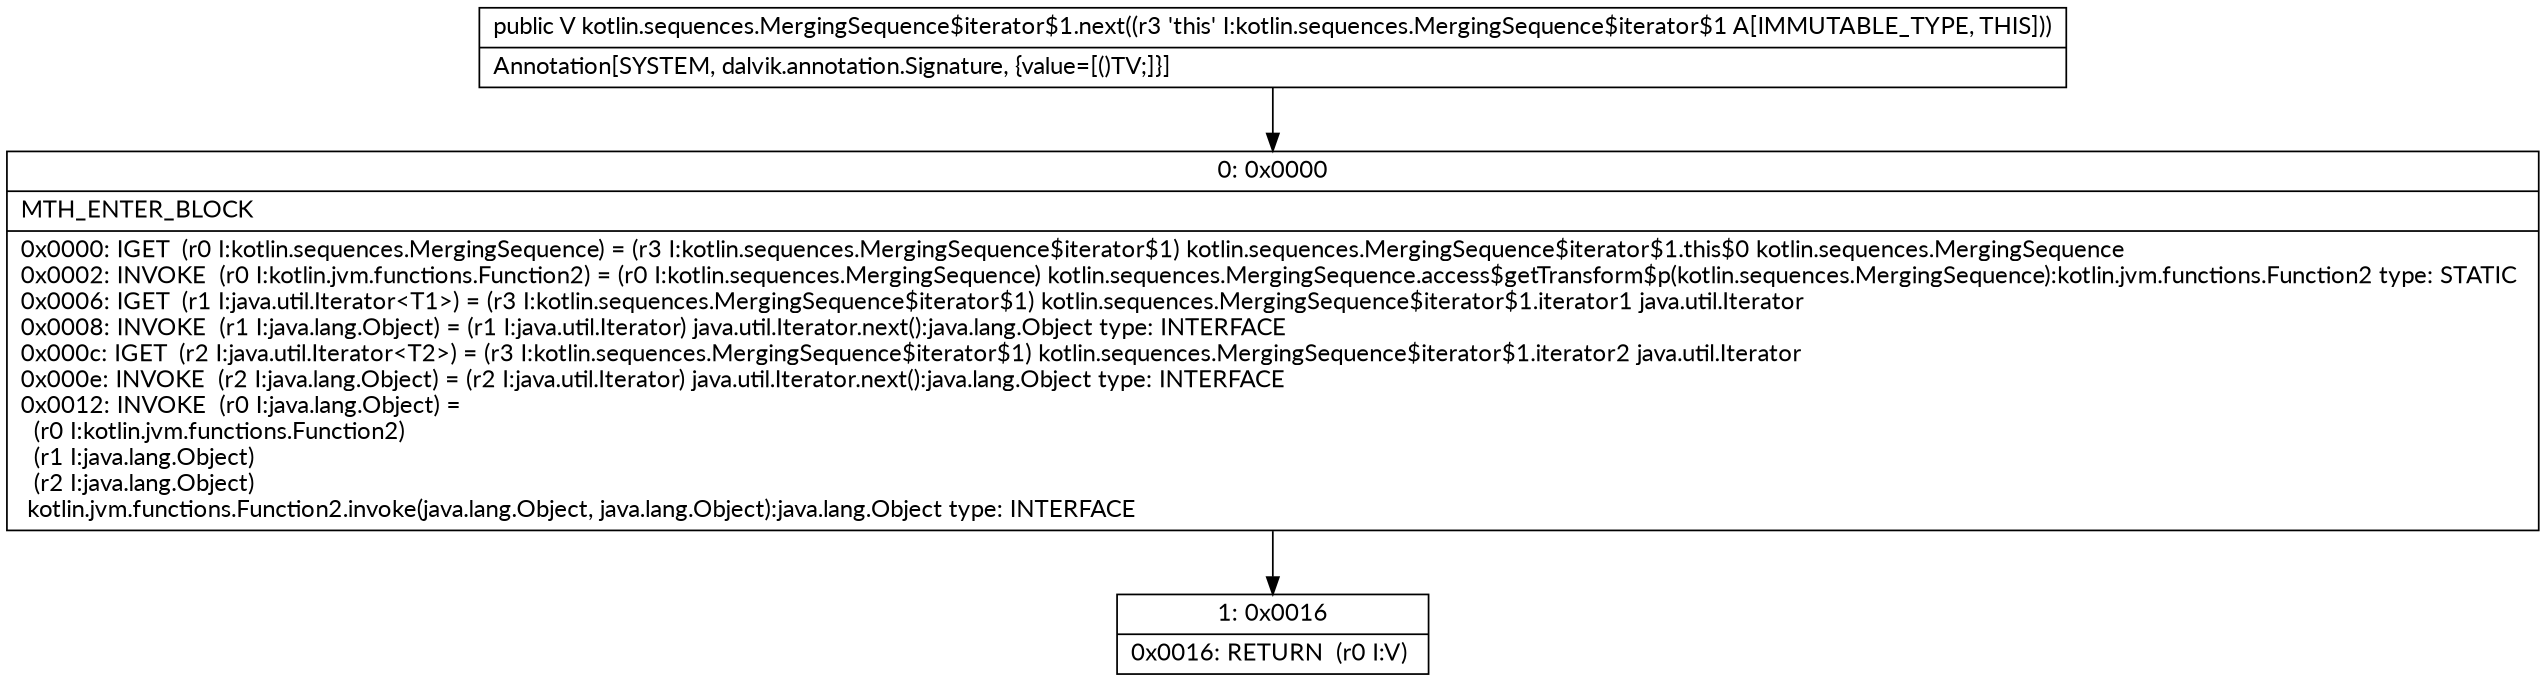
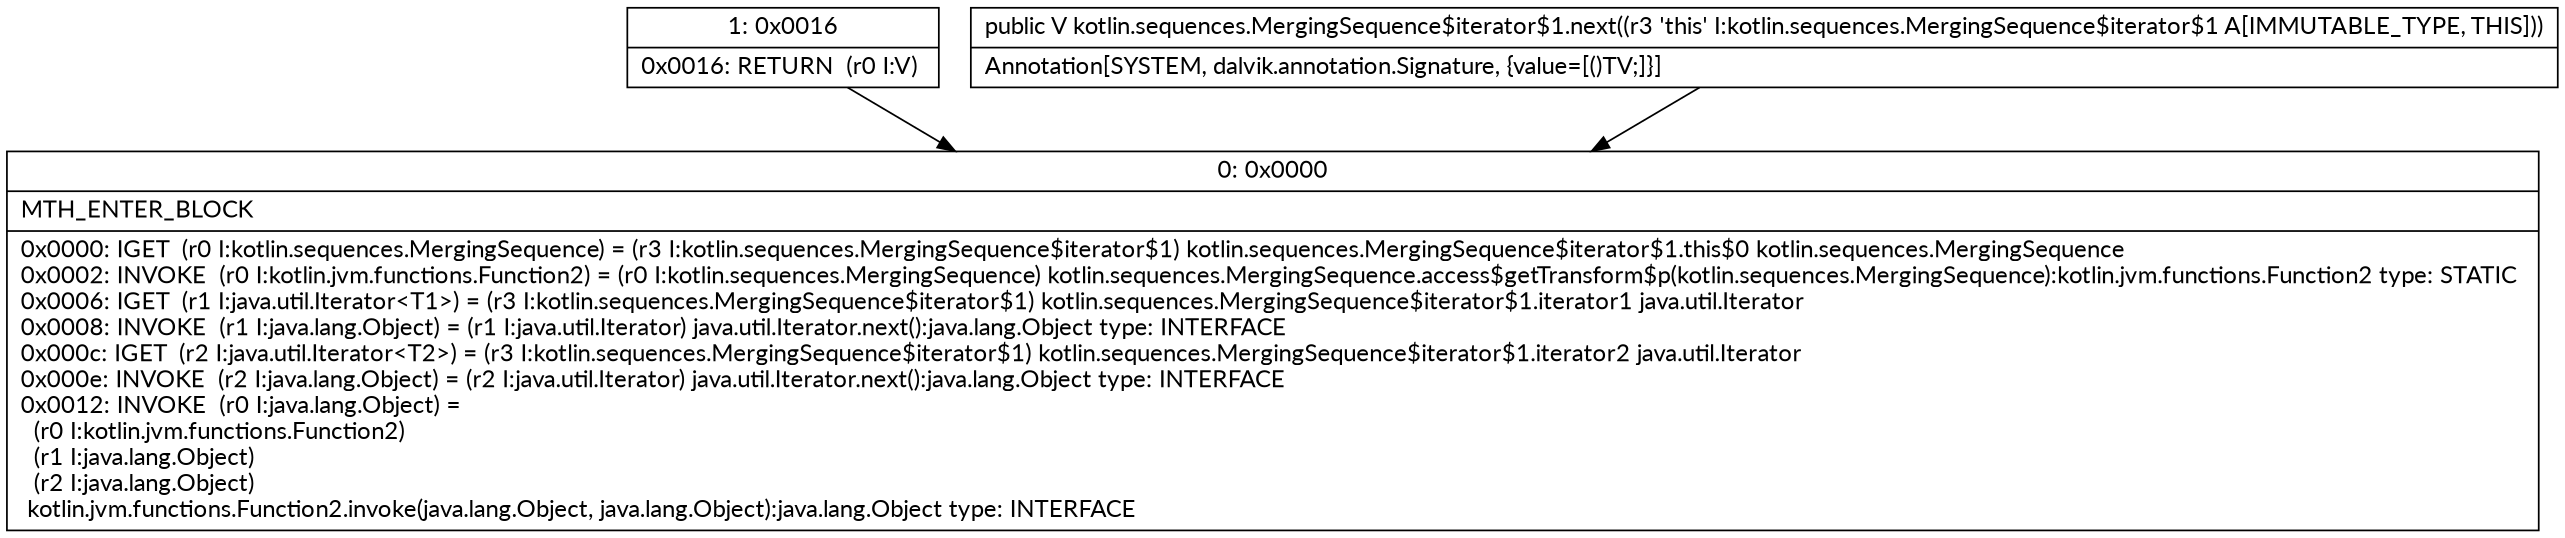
(1273, 554) -> (894, 115)
